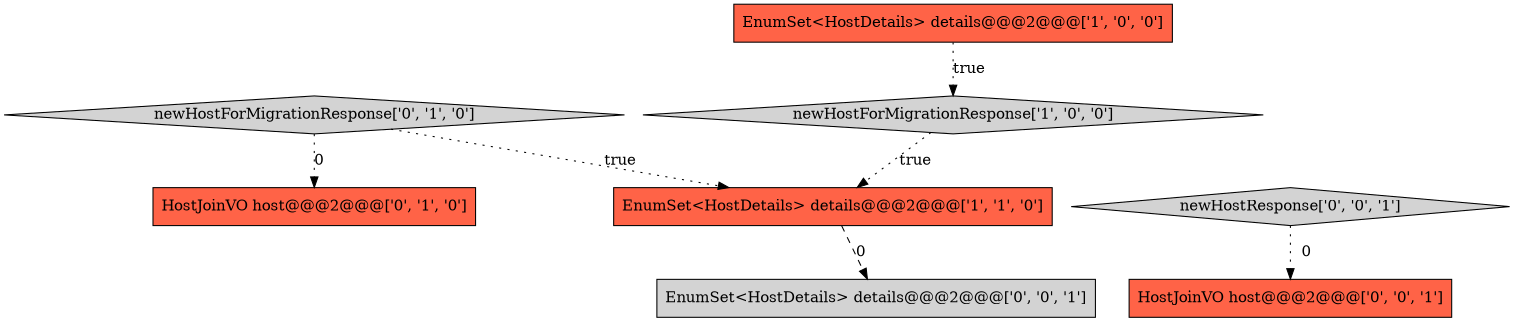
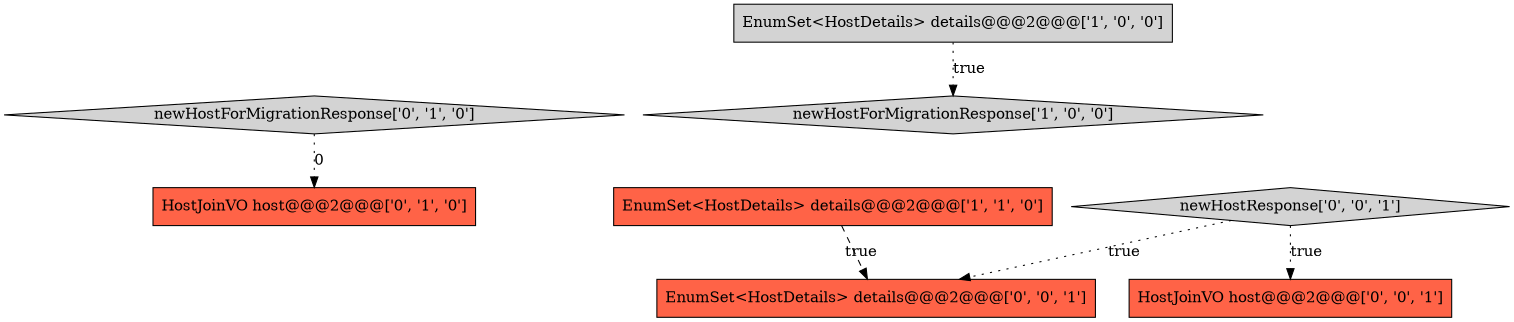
(953, 23) -> (953, 23)
(898, 157) -> none
(555, 158) -> none
none -> (1101, 249)
(861, 252) -> (861, 252)
(1307, 252) -> (1307, 252)
(876, 298) -> (876, 298)
